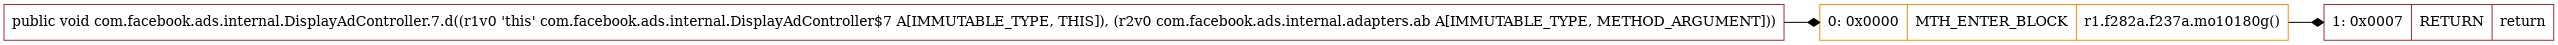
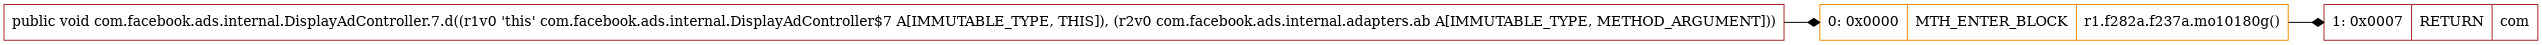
(2523, 22) -> (2515, 22)
